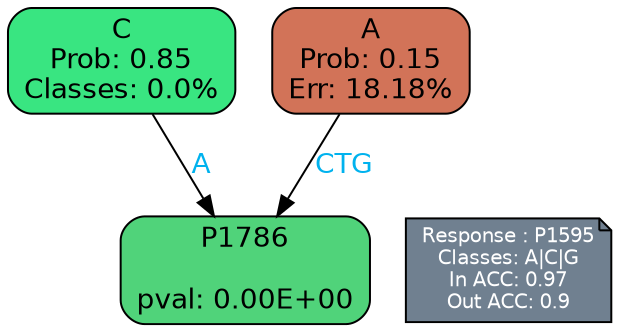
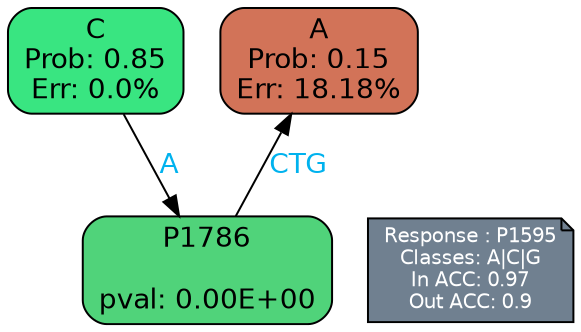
(122, 61) -> (96, 61)
(314, 156) -> (259, 174)
